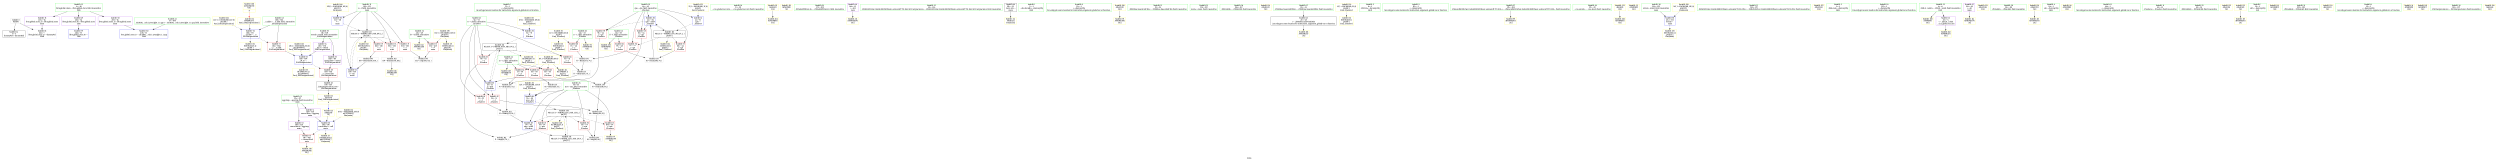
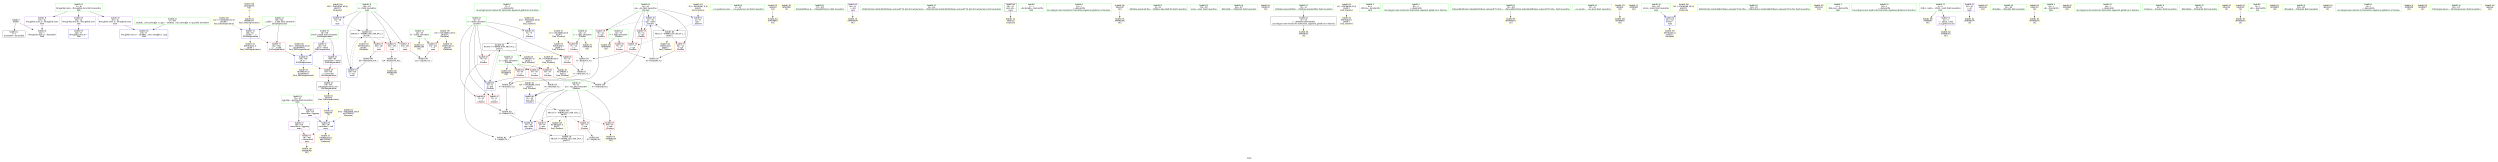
(597, 113) -> none
